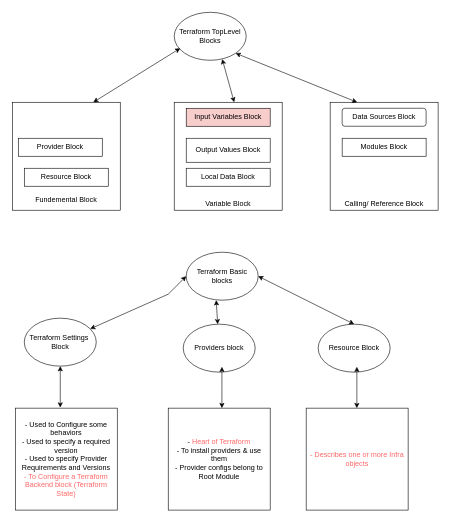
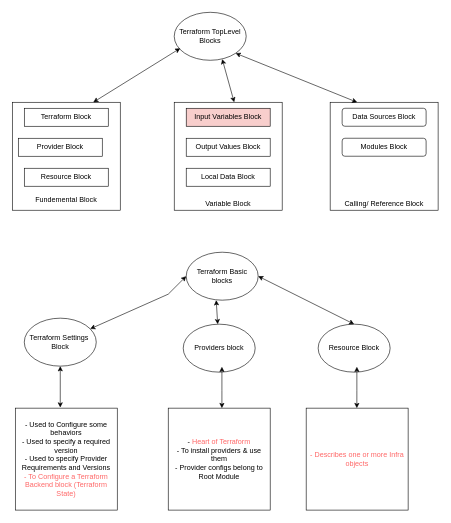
none -> (66, 117)
(384, 147) -> (384, 147)
(228, 150) -> (228, 147)
